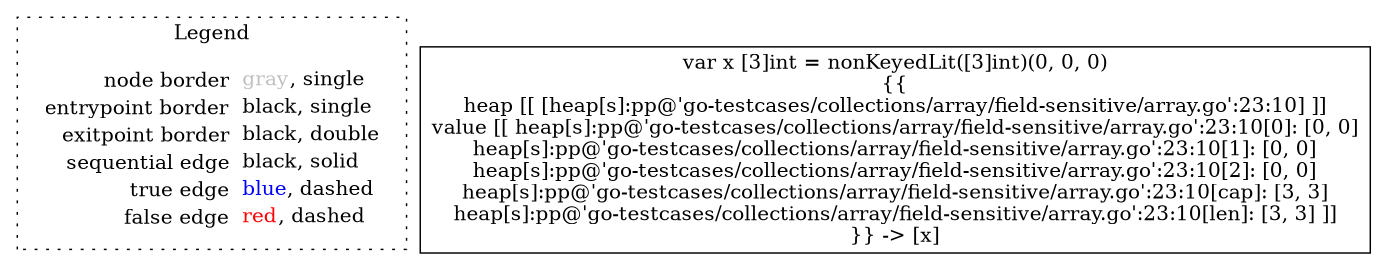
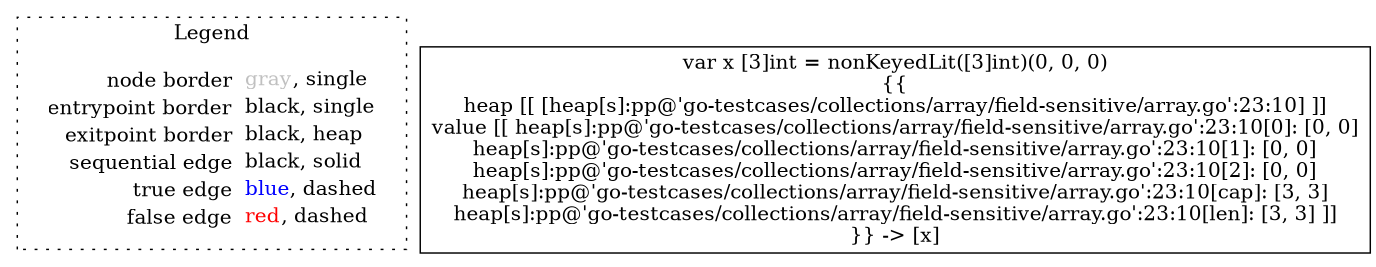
(339, 134) -> (332, 134)
